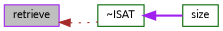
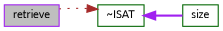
(84, 23) -> (73, 8)
